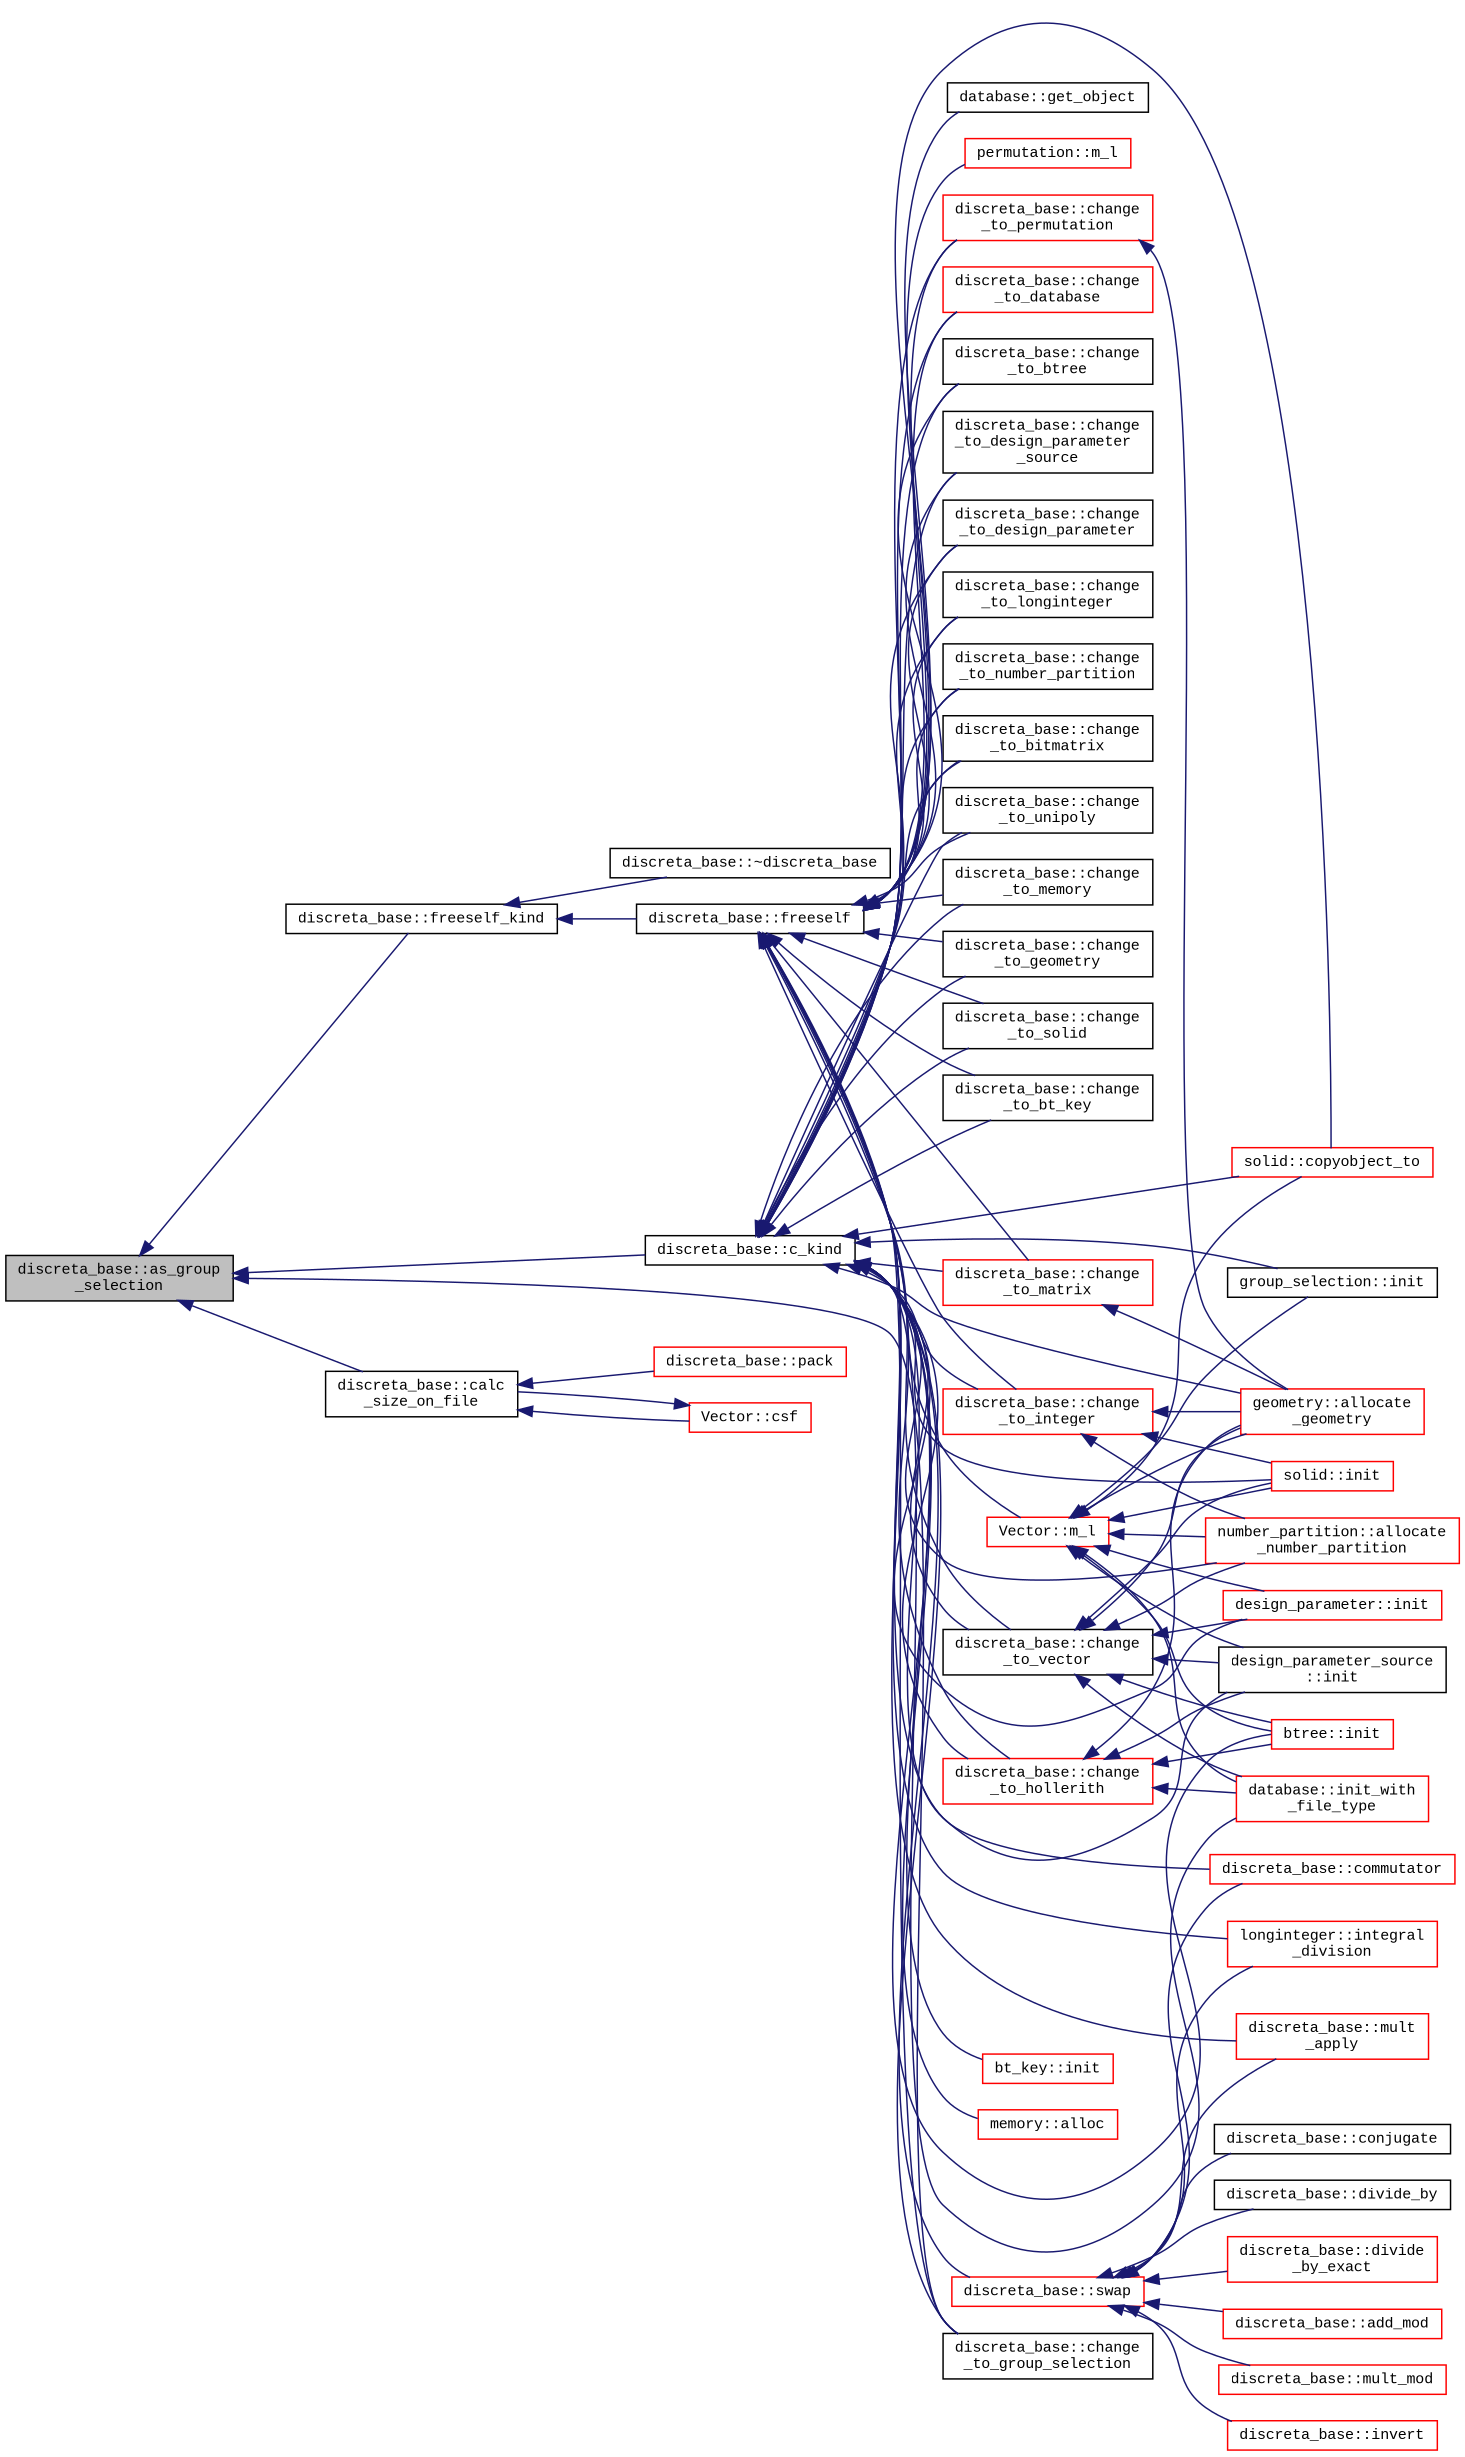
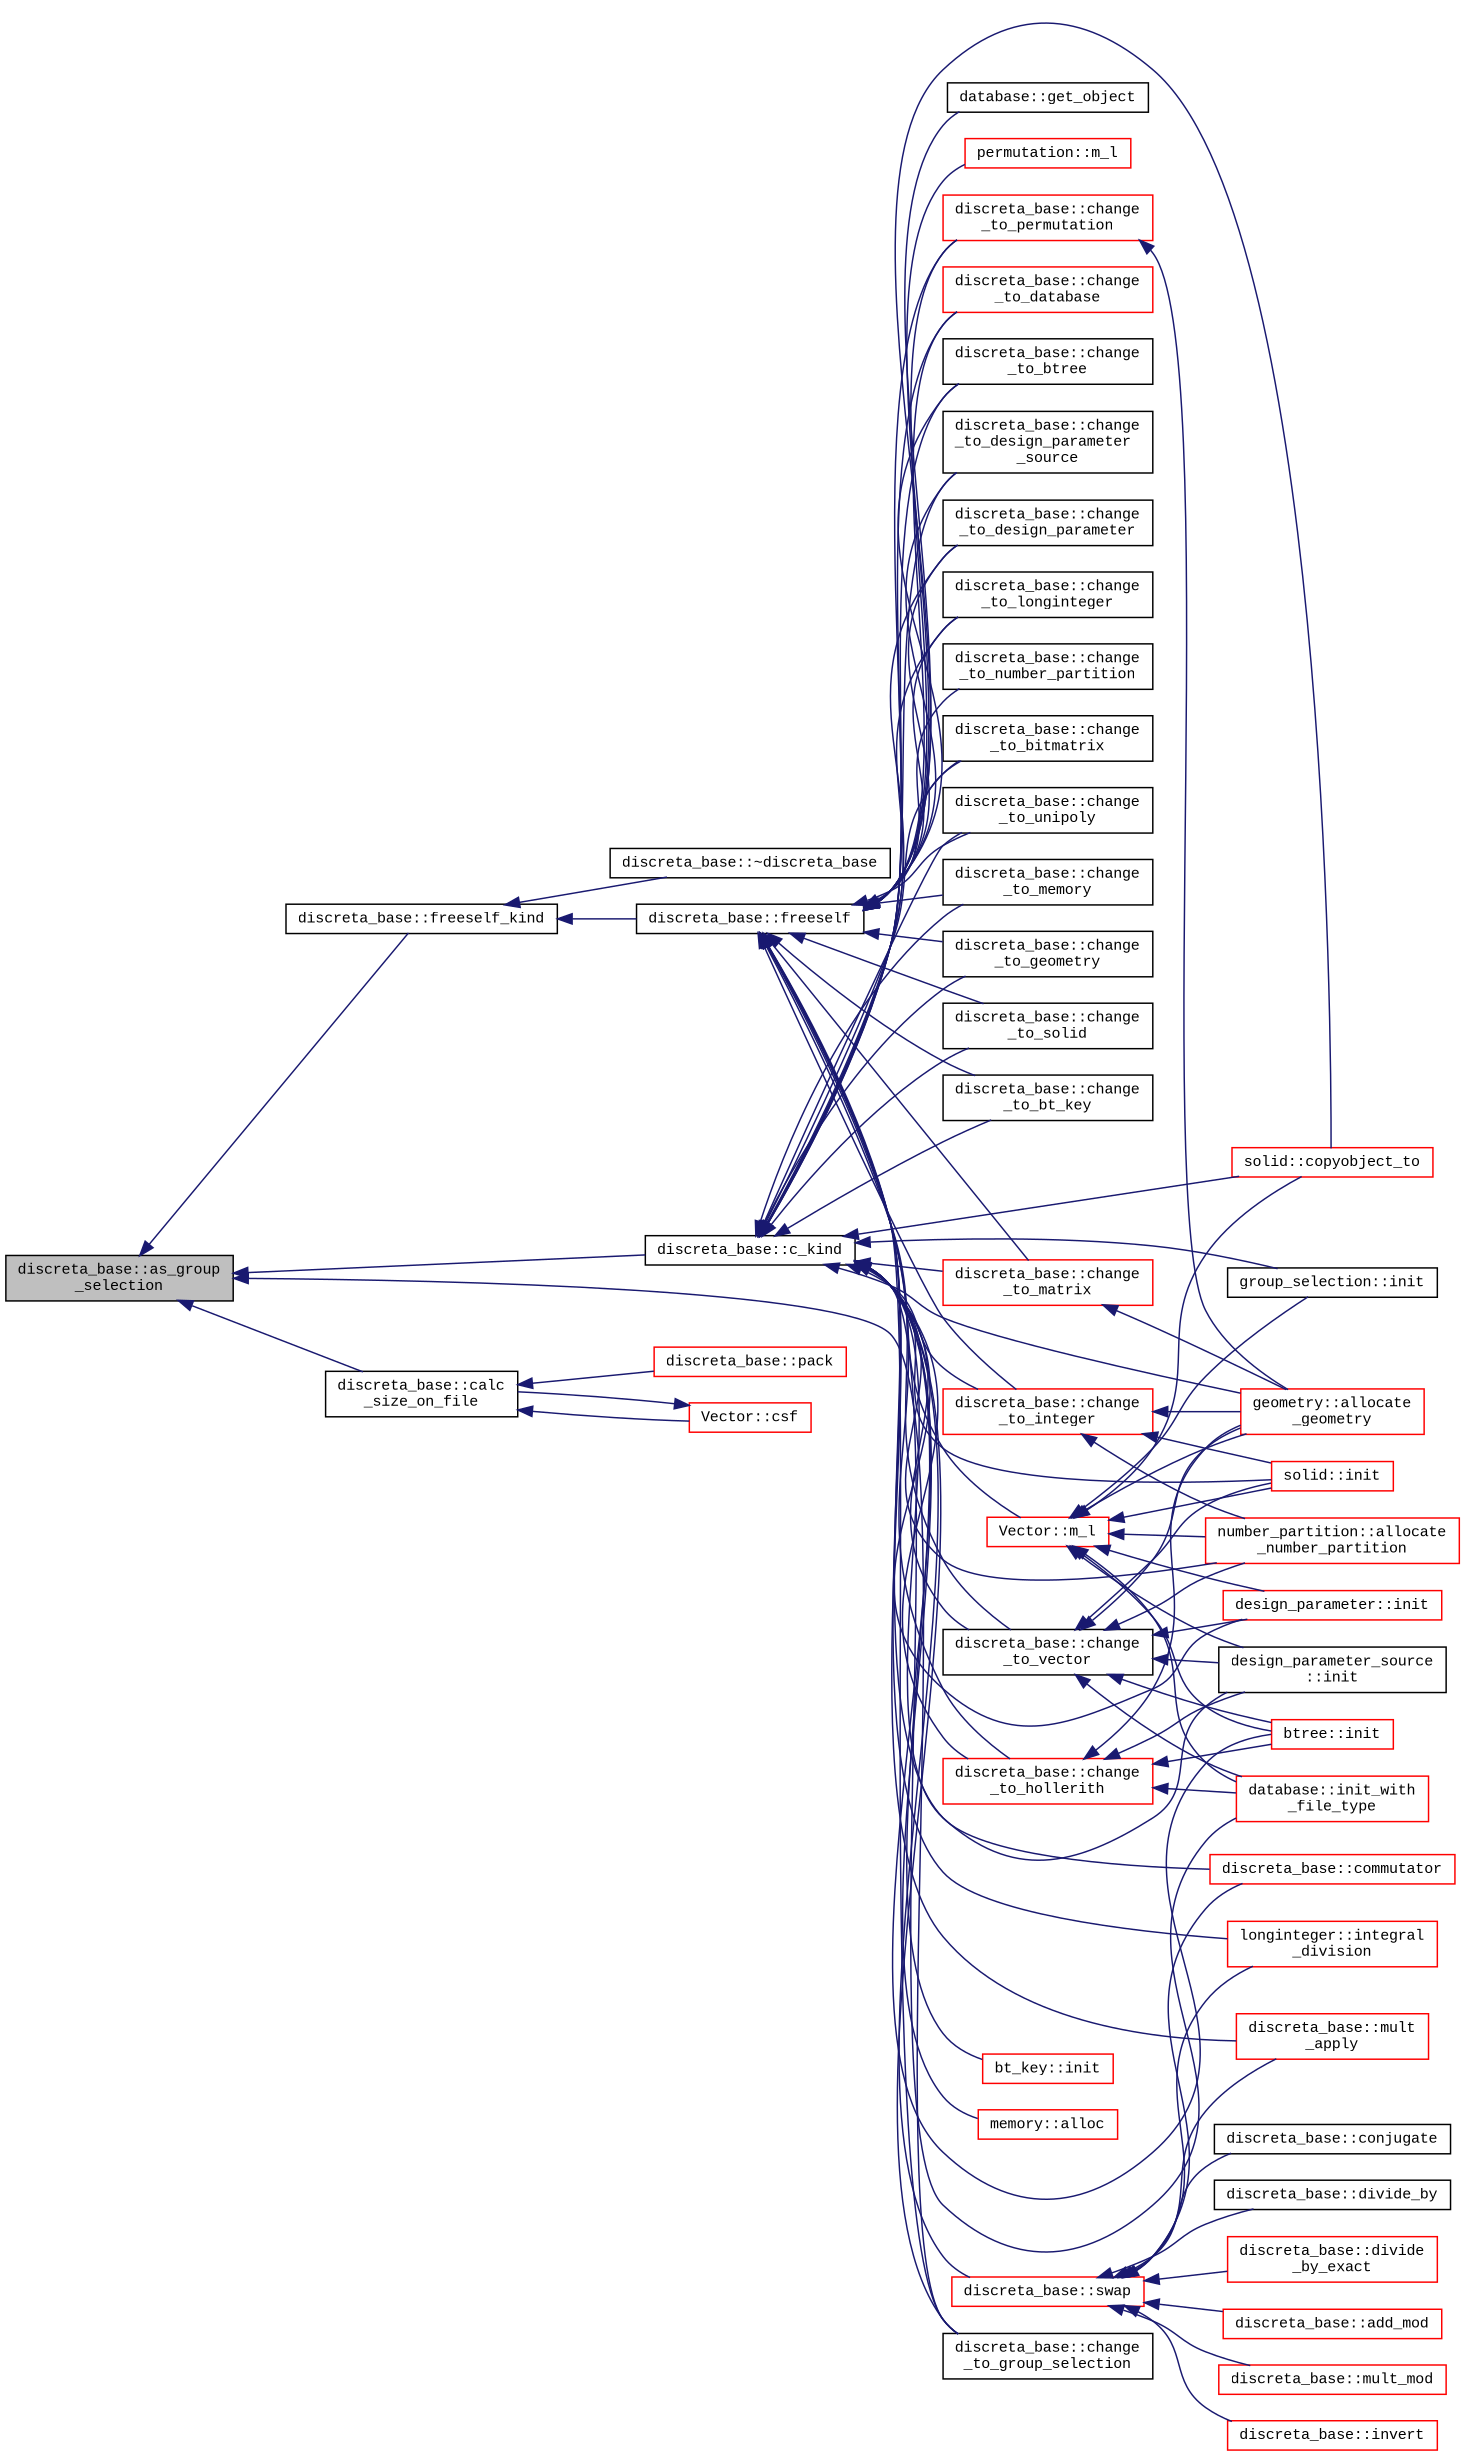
(886, 959) -> none
